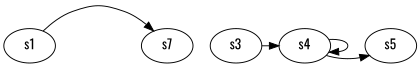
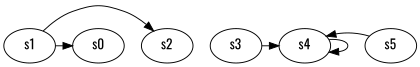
none -> (98, 46)
(167, 46) -> (167, 46)
(343, 59) -> (353, 33)
